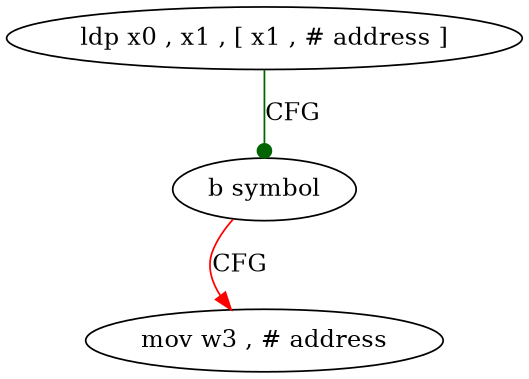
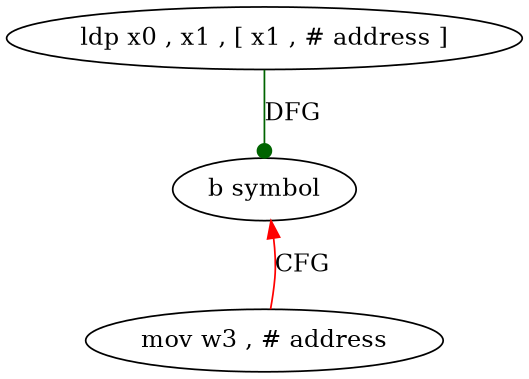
(293, 114) -> (293, 114)
(211, 255) -> (275, 274)
